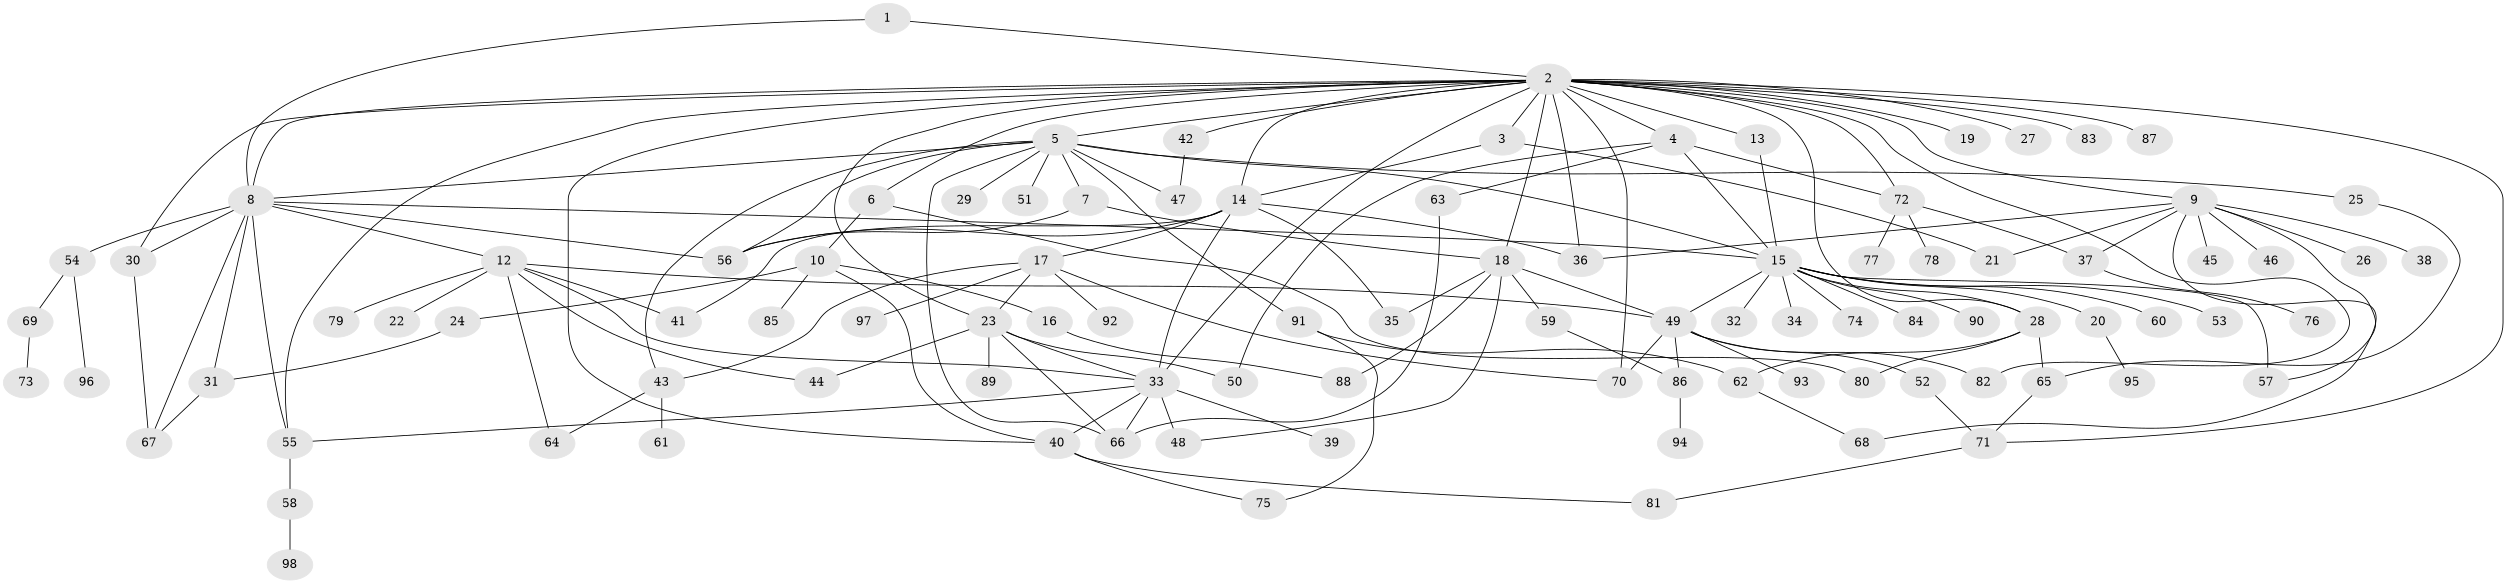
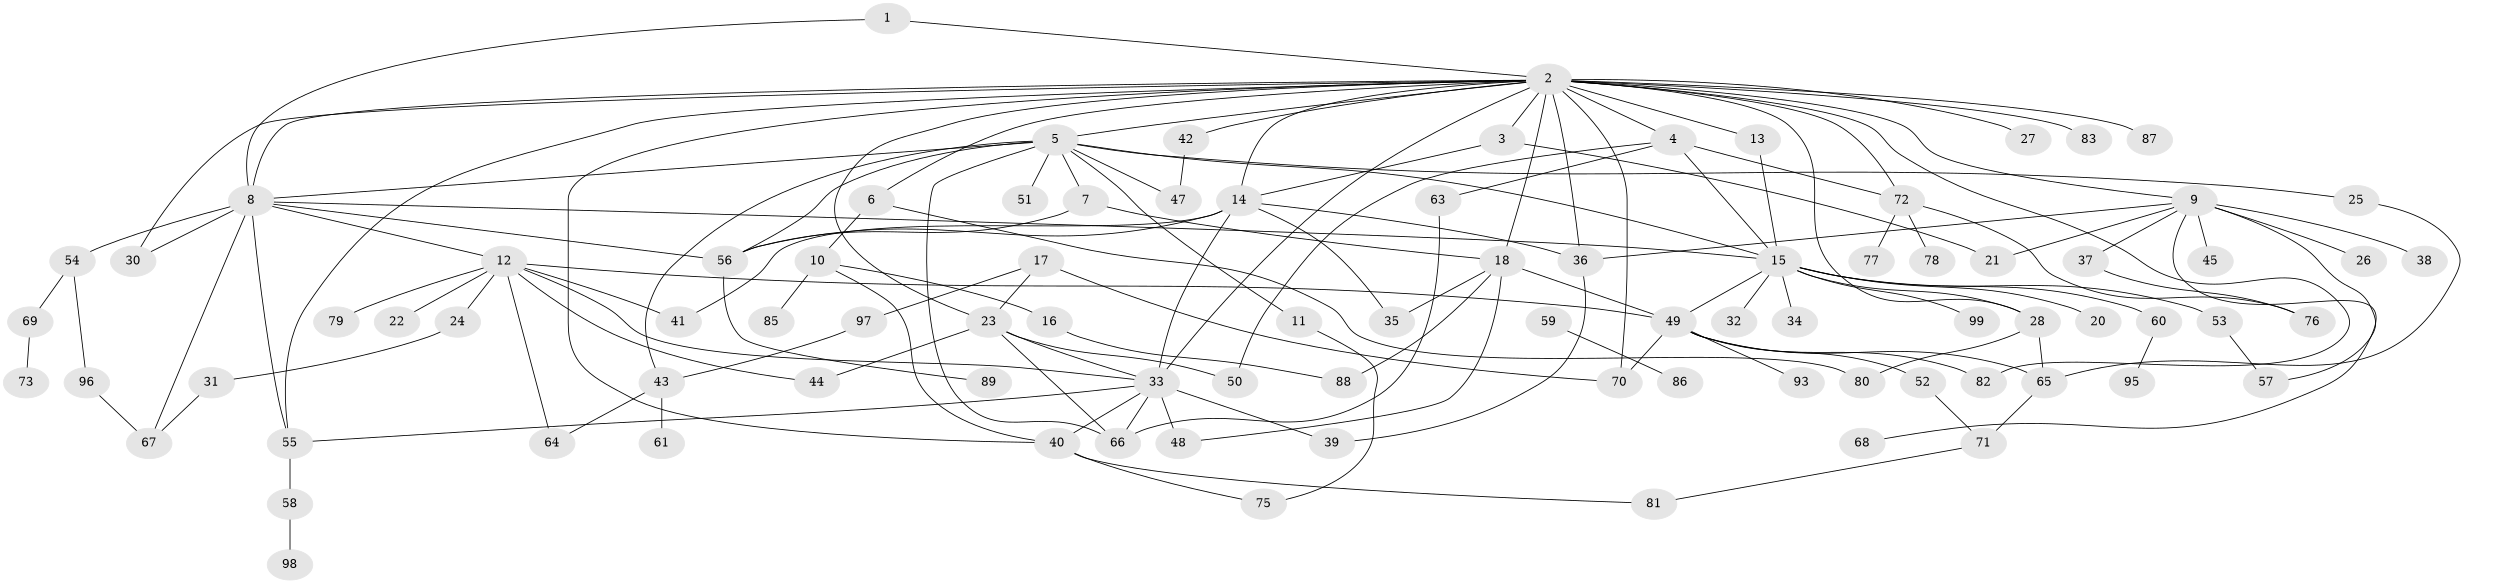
(1968, 140) -> none
(2371, 140) -> none
(964, 201) -> none
(1995, 228) -> (2061, 279)
(1143, 236) -> none
(2271, 261) -> none
(2110, 286) -> (2243, 352)
(231, 292) -> none
(1526, 292) -> none
(639, 296) -> (481, 292)
(843, 302) -> (749, 361)
(1110, 322) -> none
(1299, 322) -> (1299, 322)
(1856, 322) -> none
(1916, 322) -> none
(1977, 322) -> (1977, 322)
(141, 352) -> (118, 413)
(989, 352) -> (770, 348)
(1677, 352) -> (1910, 352)
(2115, 352) -> (2146, 352)
(1741, 383) -> none
none -> (1508, 401)
(1680, 443) -> none
